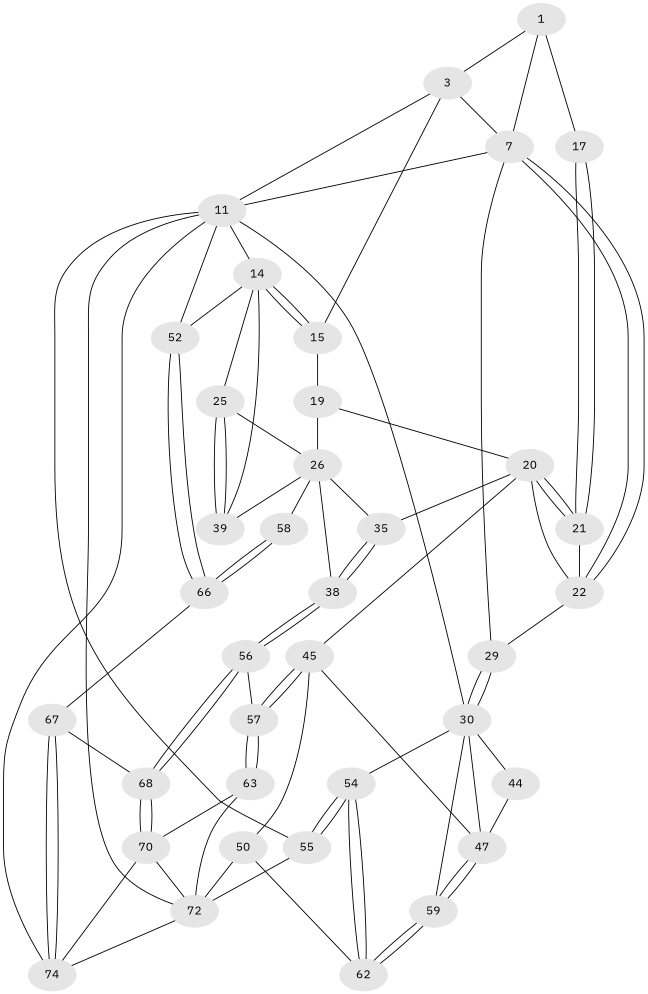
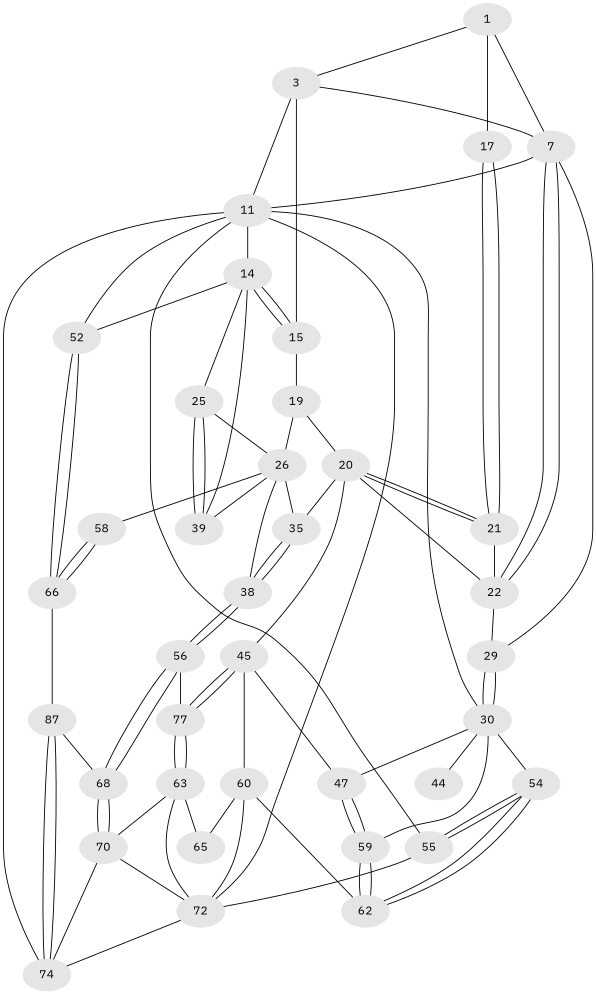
(52, 720) -> (52, 720)
(254, 720) -> (180, 720)
(499, 816) -> none
none -> (201, 848)
(243, 848) -> (244, 784)
